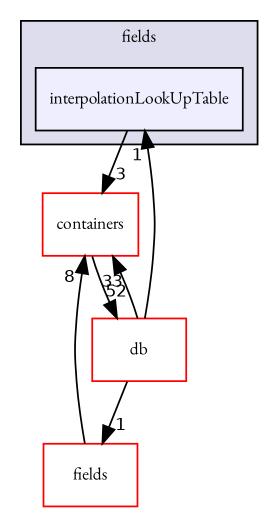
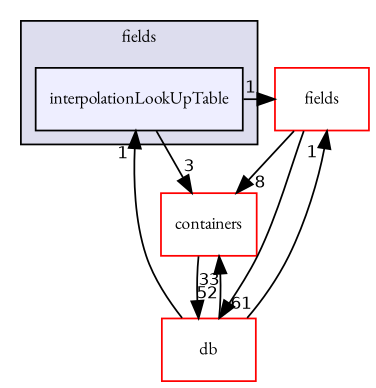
none -> (247, 99)
none -> (273, 220)
